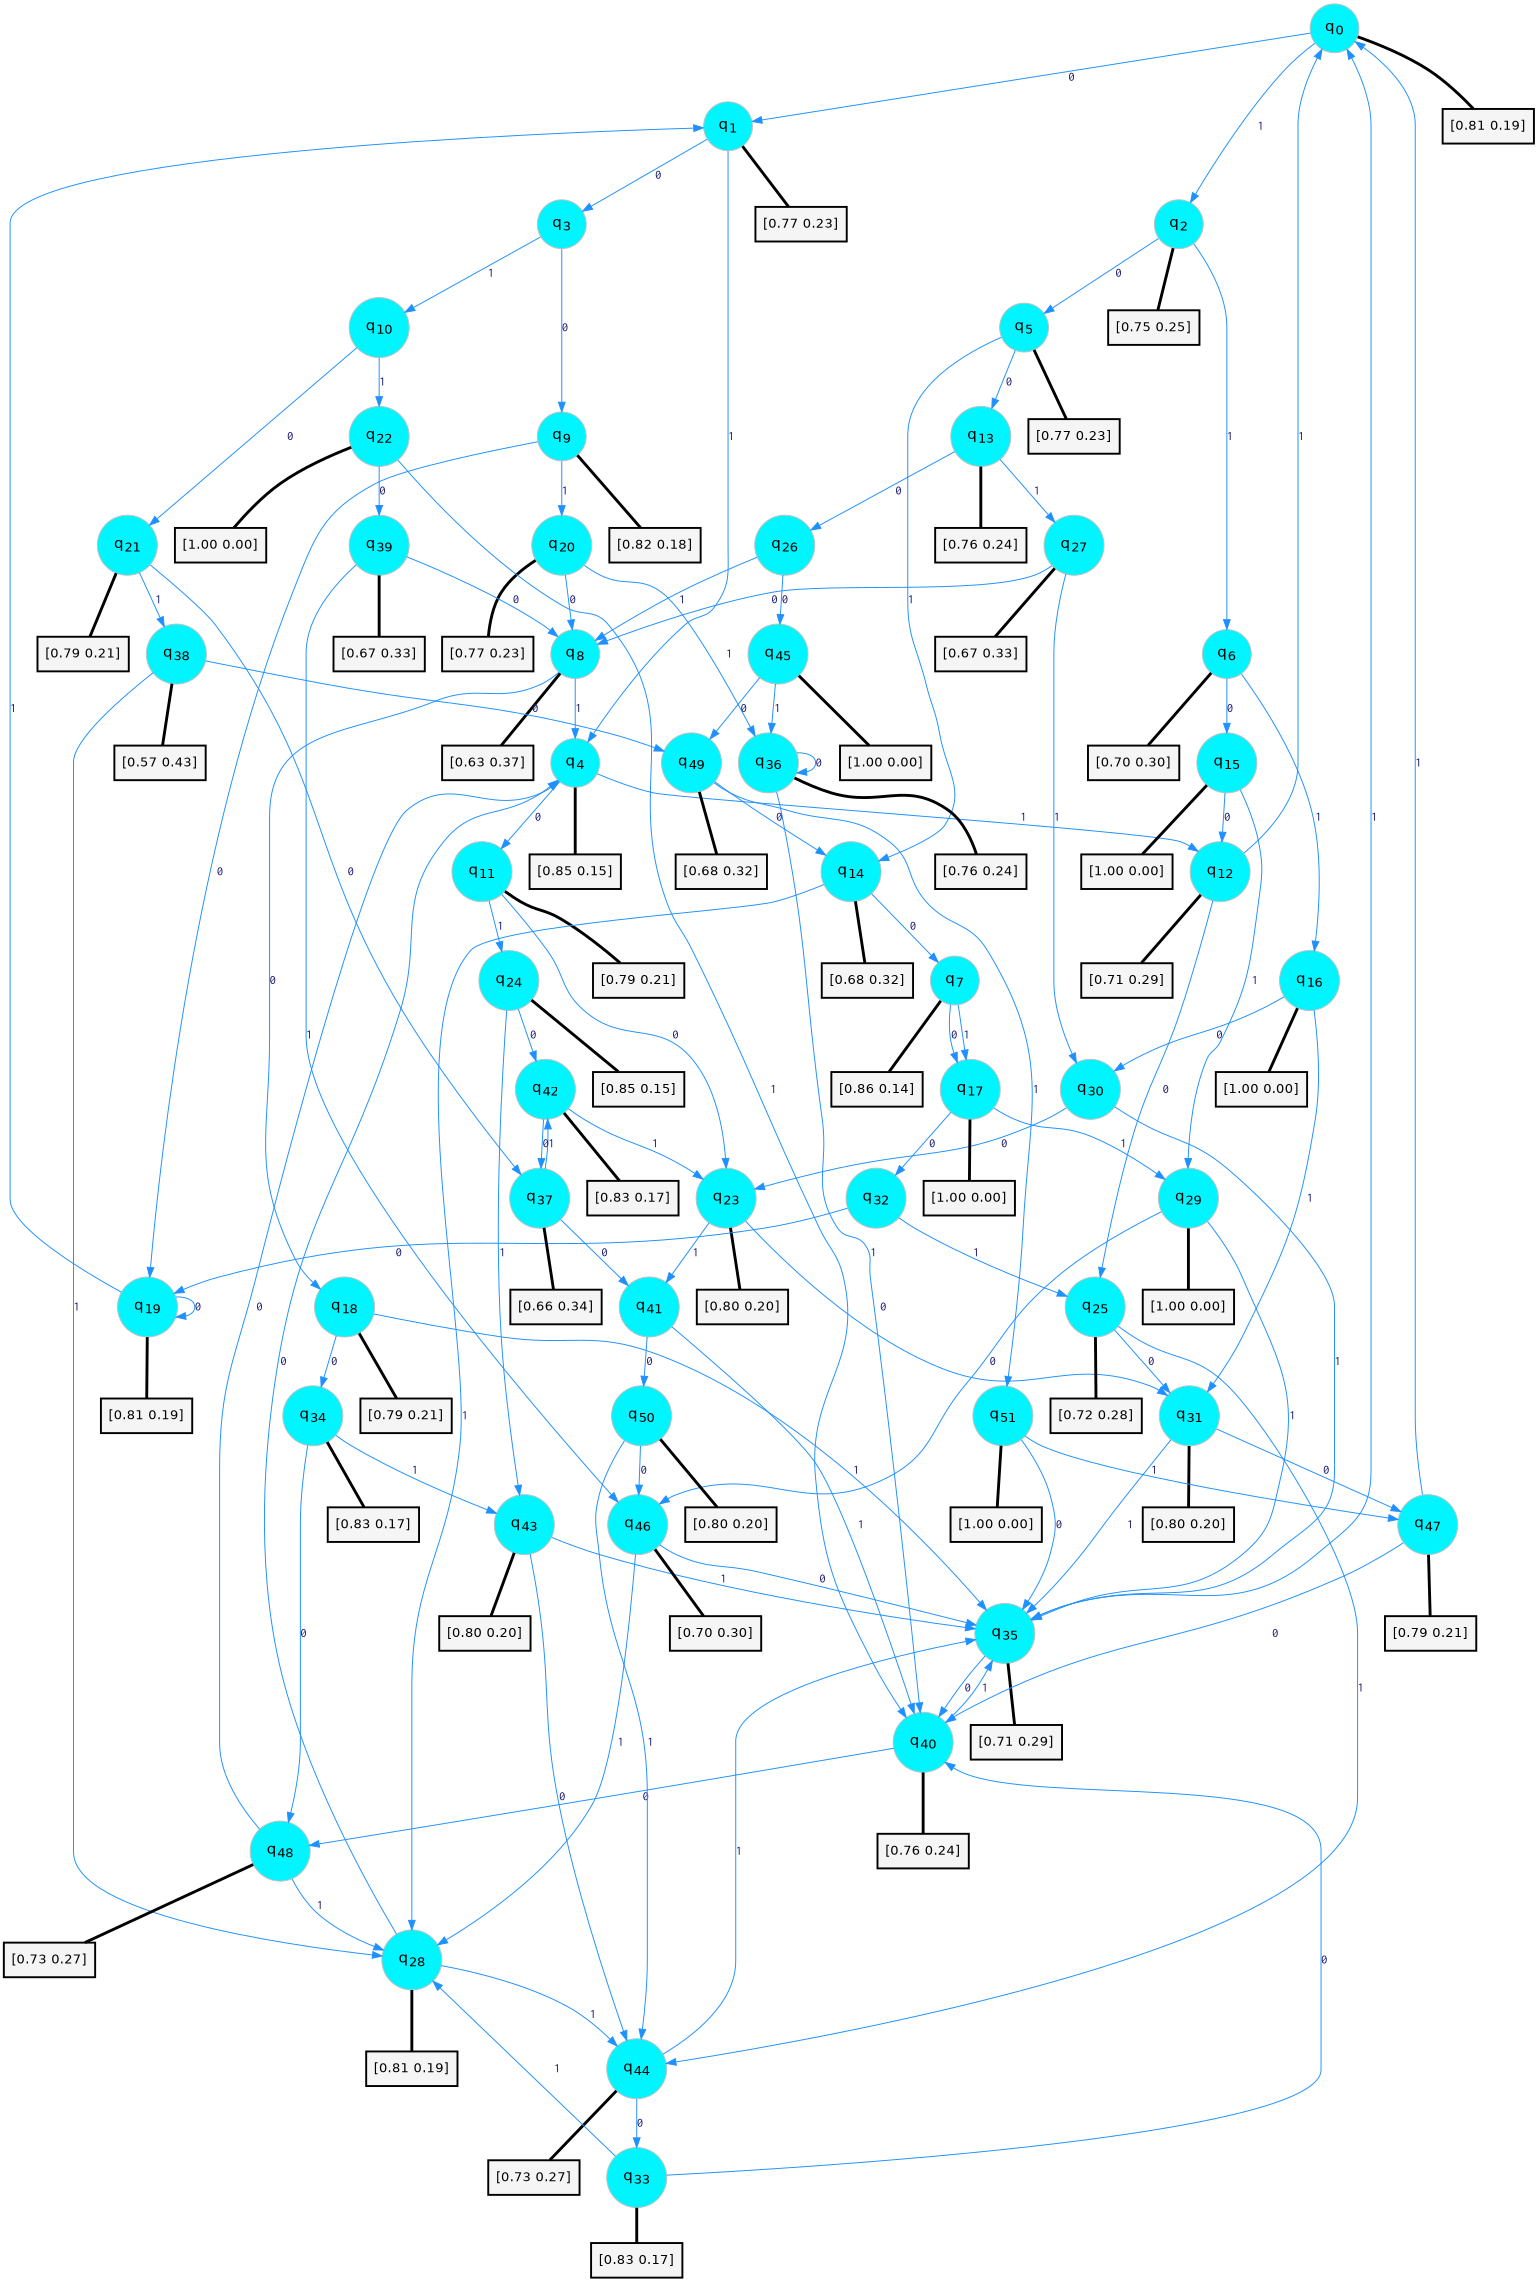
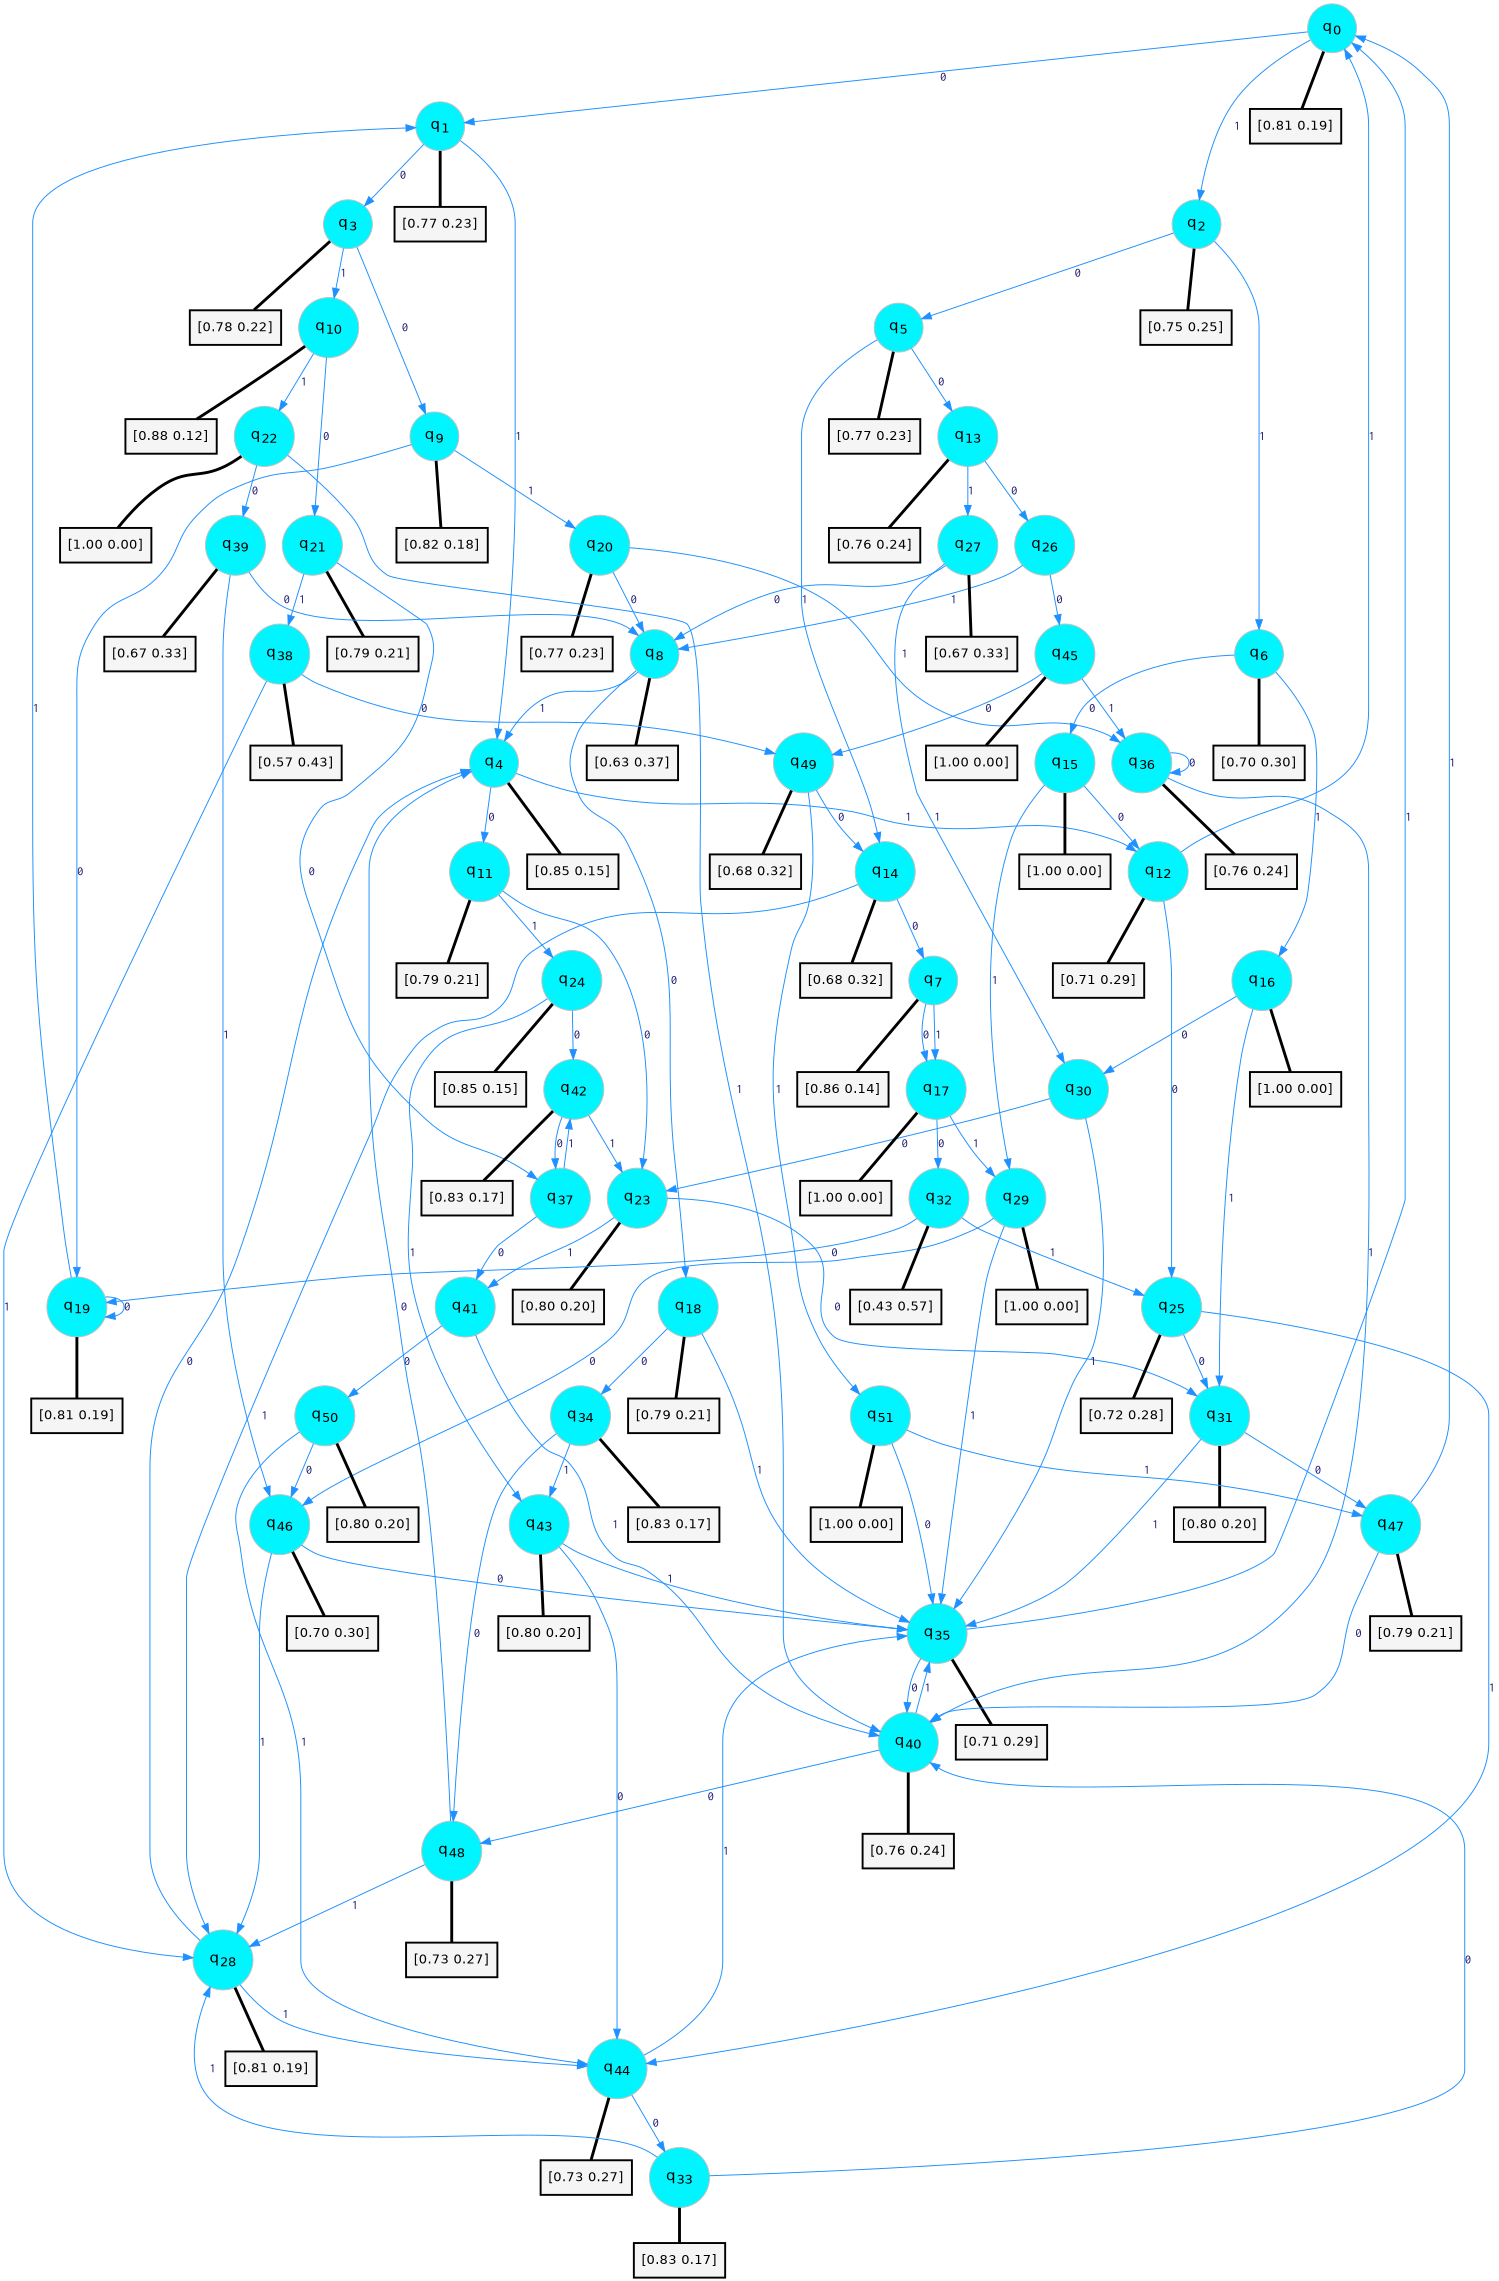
none -> (235, 328)
none -> (171, 436)
(556, 1307) -> none
none -> (896, 1307)
